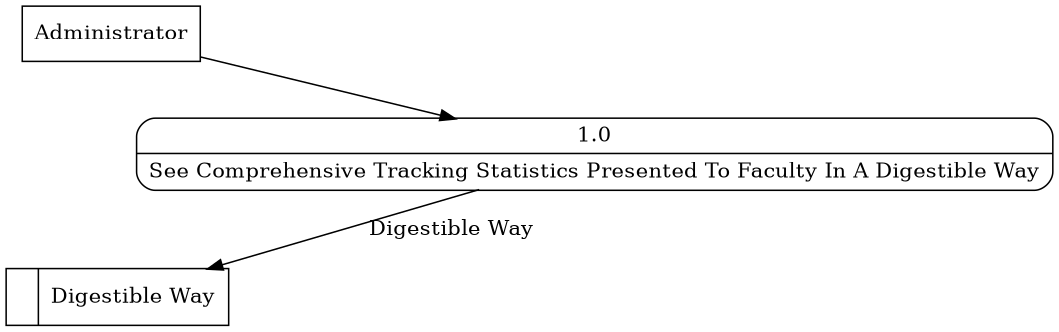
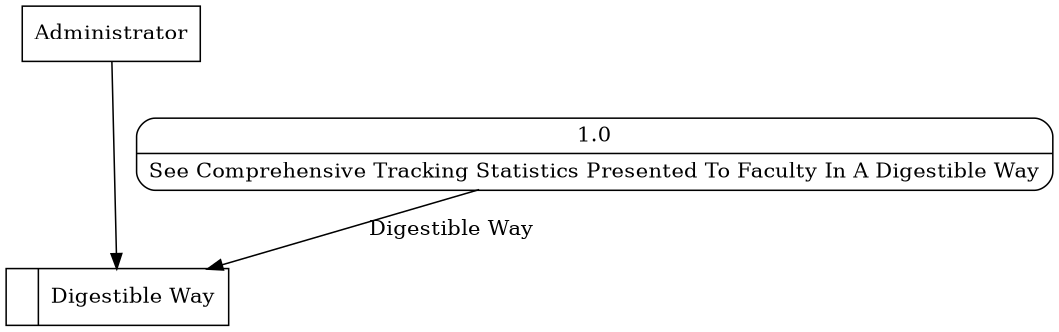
(321, 86) -> (114, 158)
